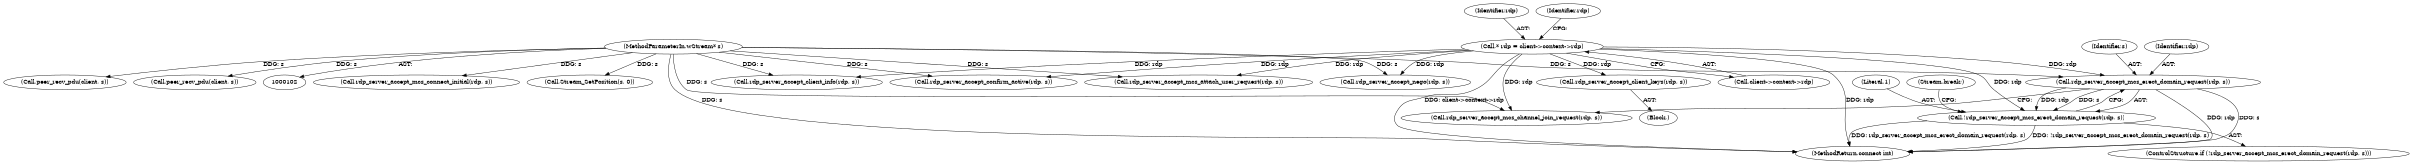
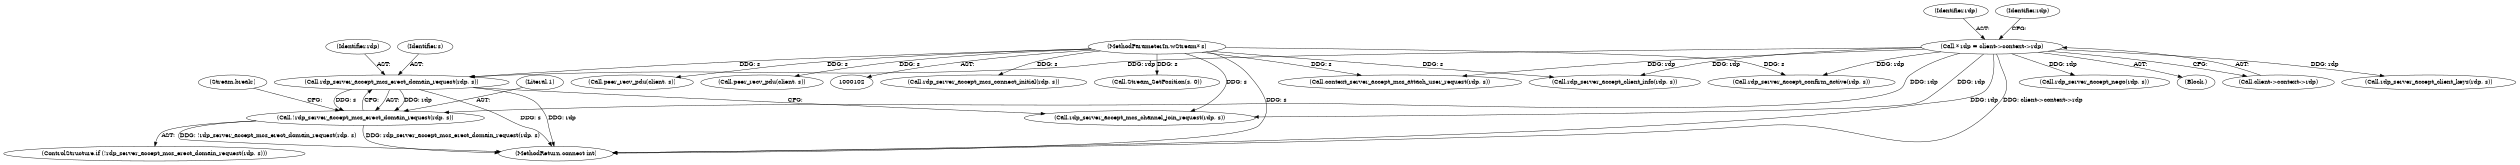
(1065, 51) -> none
(1199, 82) -> (1400, 82)
(1640, 99) -> (2109, 62)
